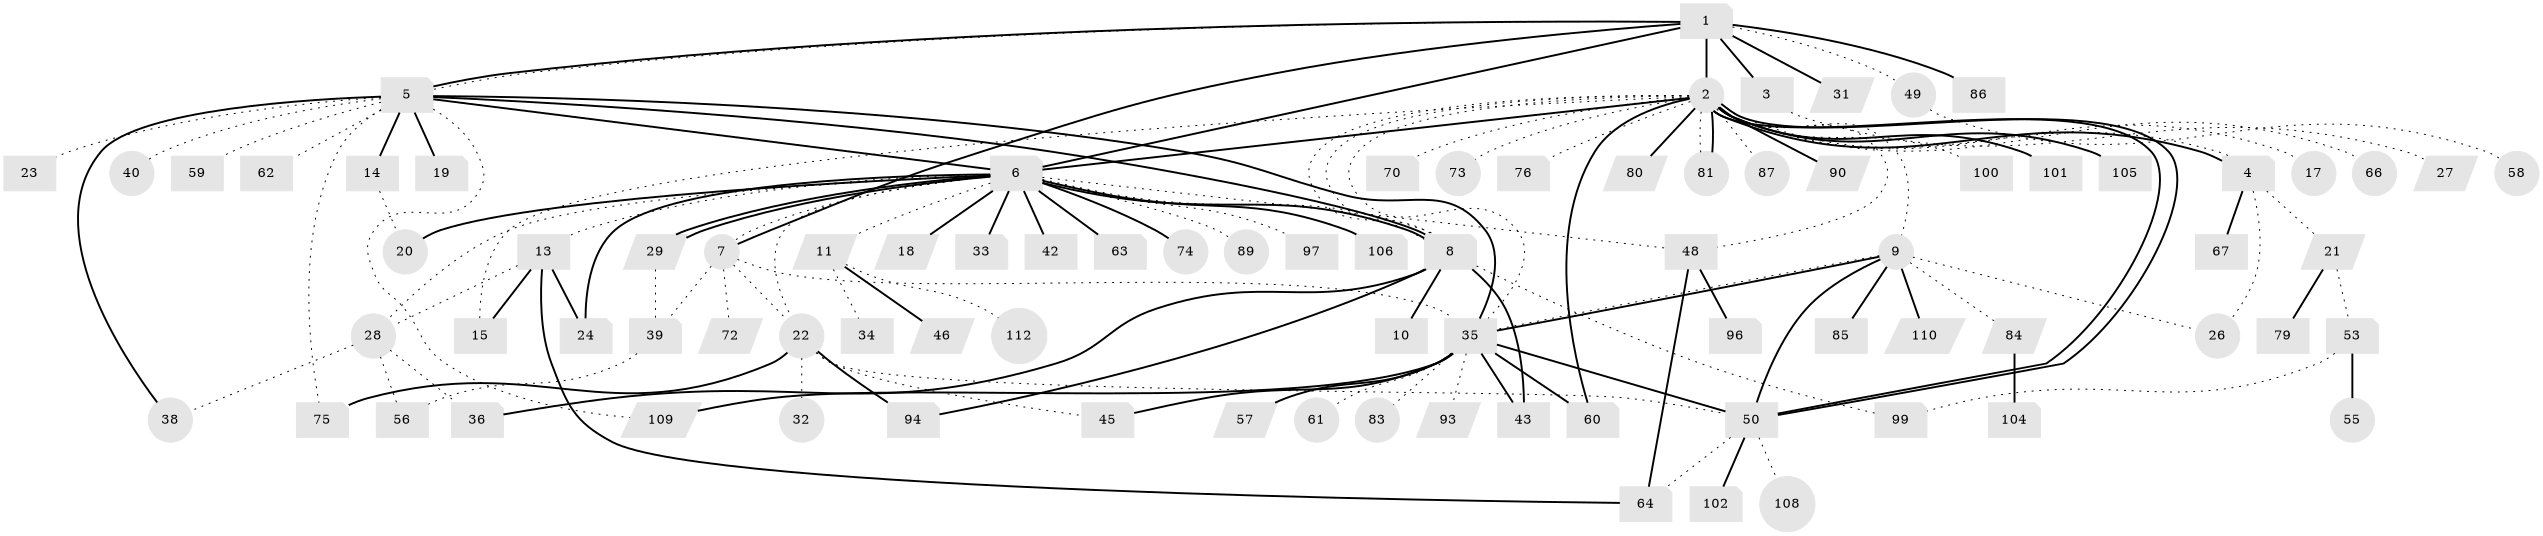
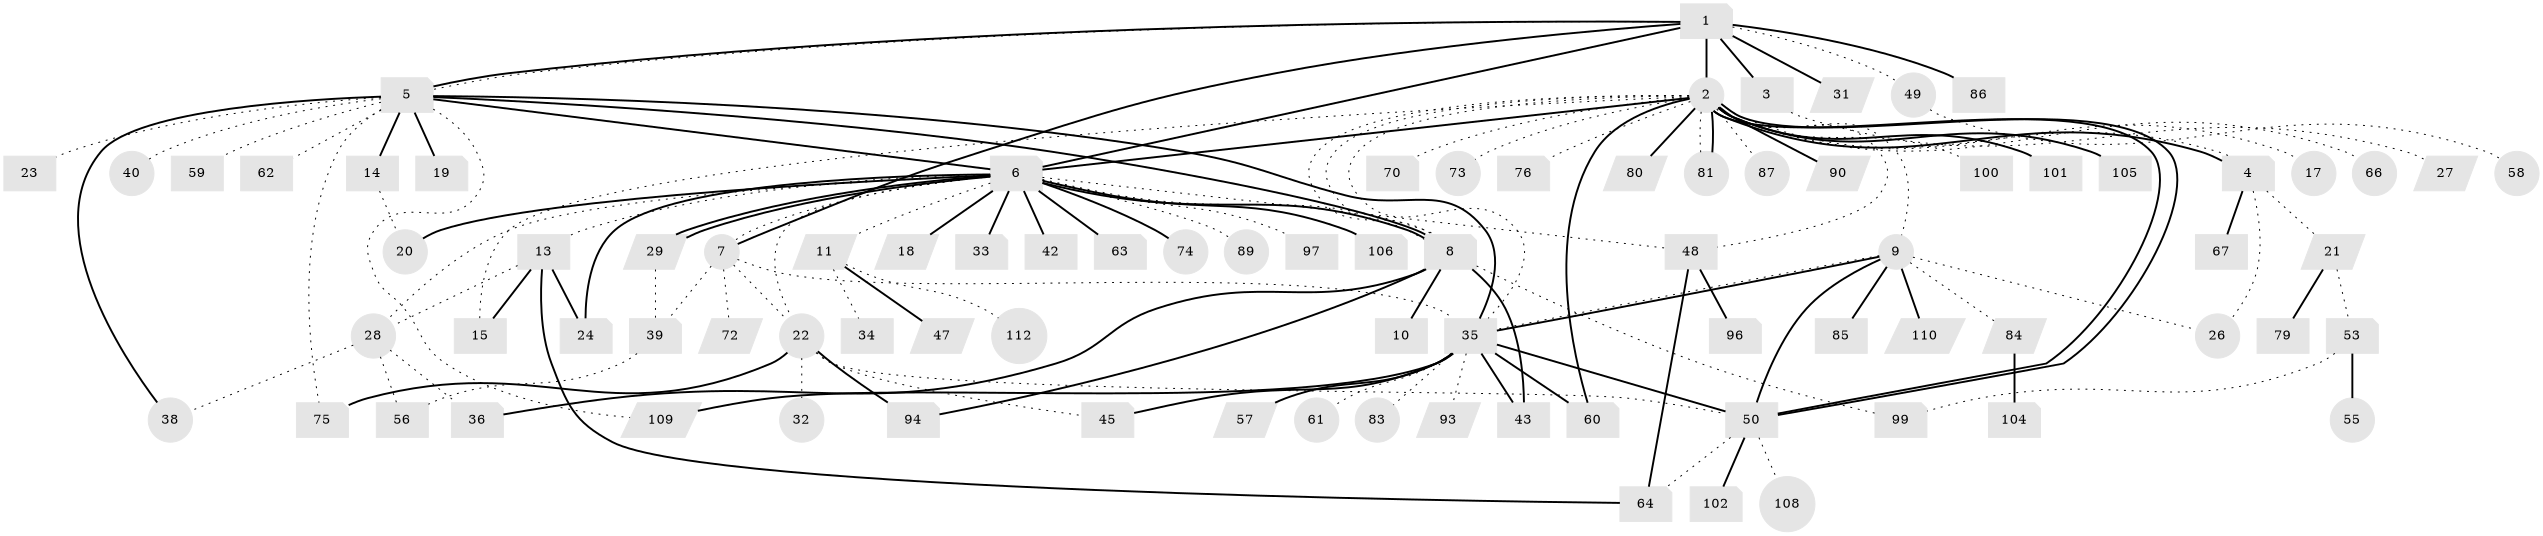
(942, 336) -> (942, 336)
